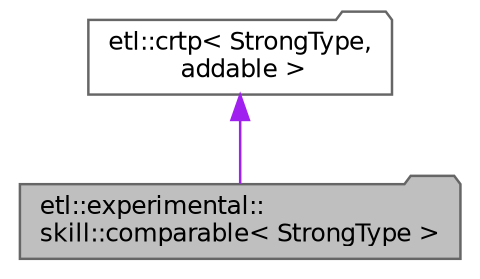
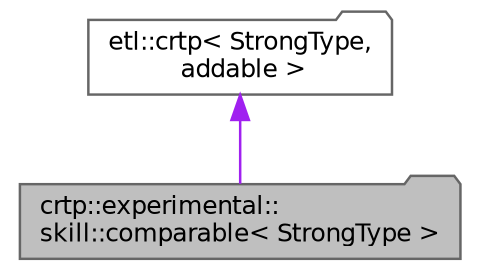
(240, 222) -> (240, 222)
